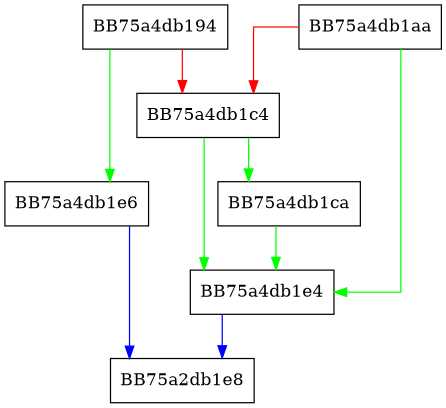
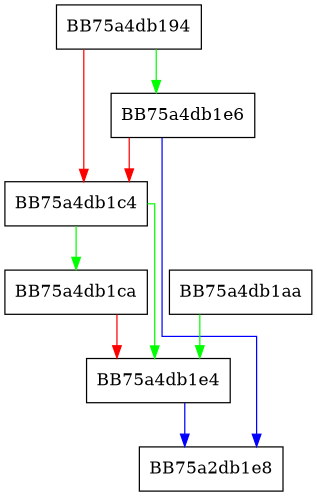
(254, 31) -> (129, 153)
(276, 242) -> (117, 330)
